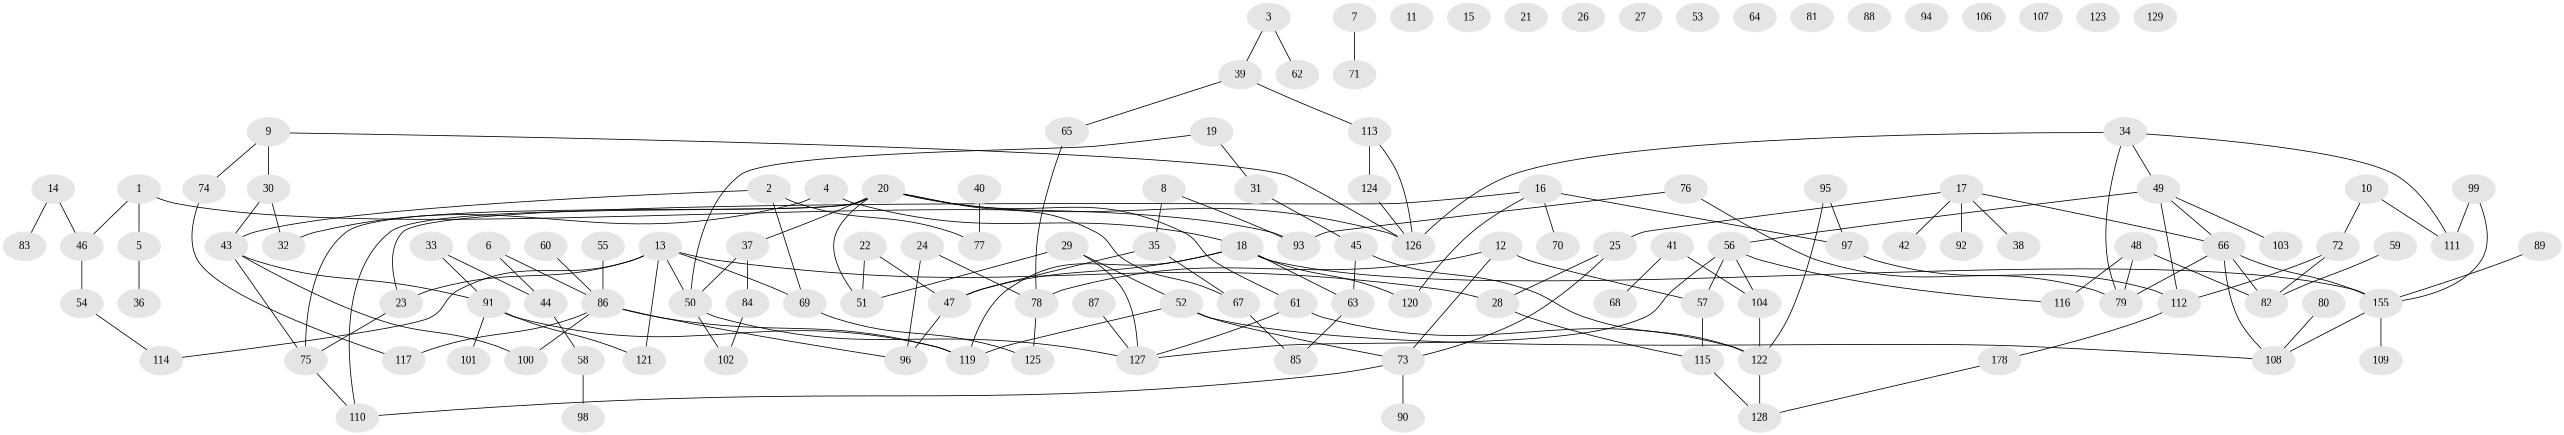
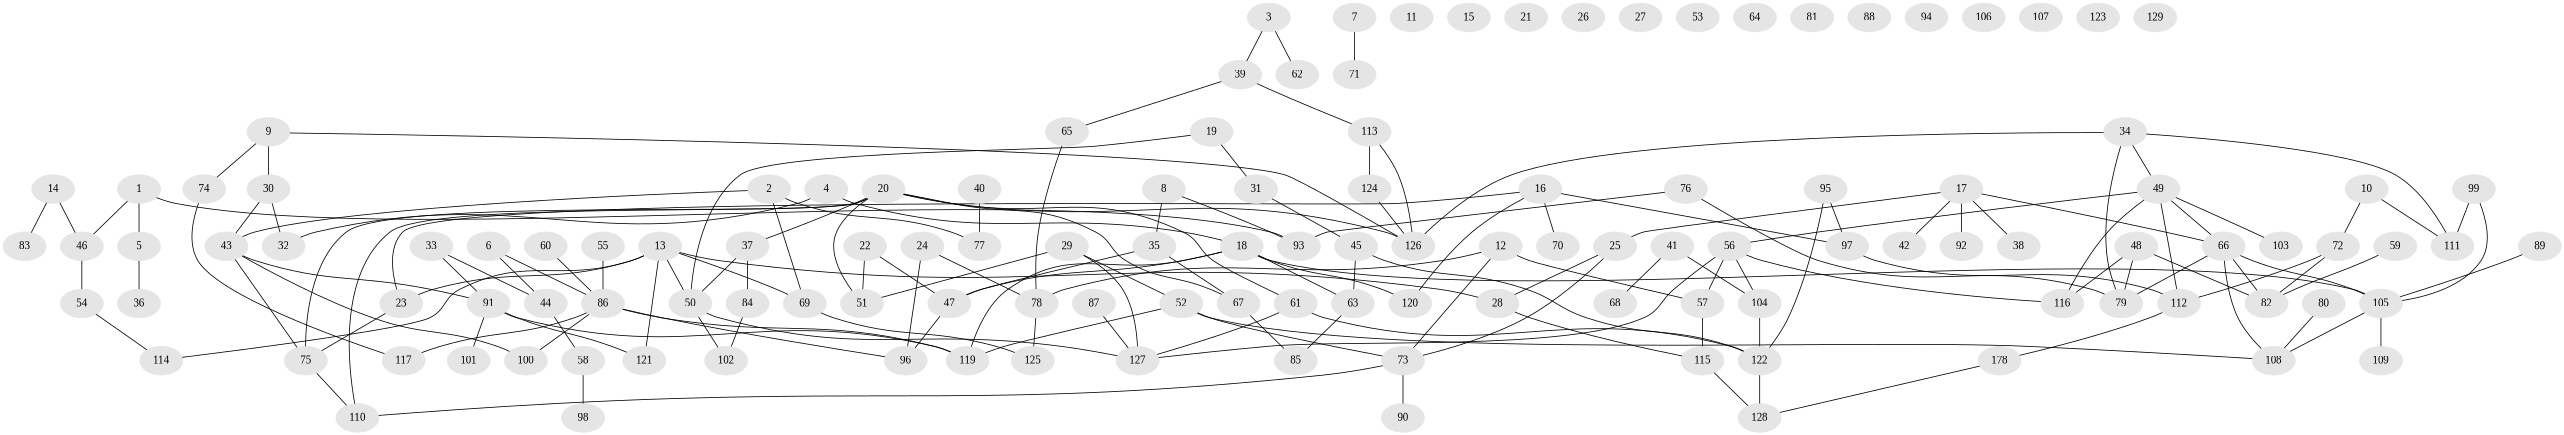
none -> (2101, 240)
(2381, 303) -> (2381, 303)
